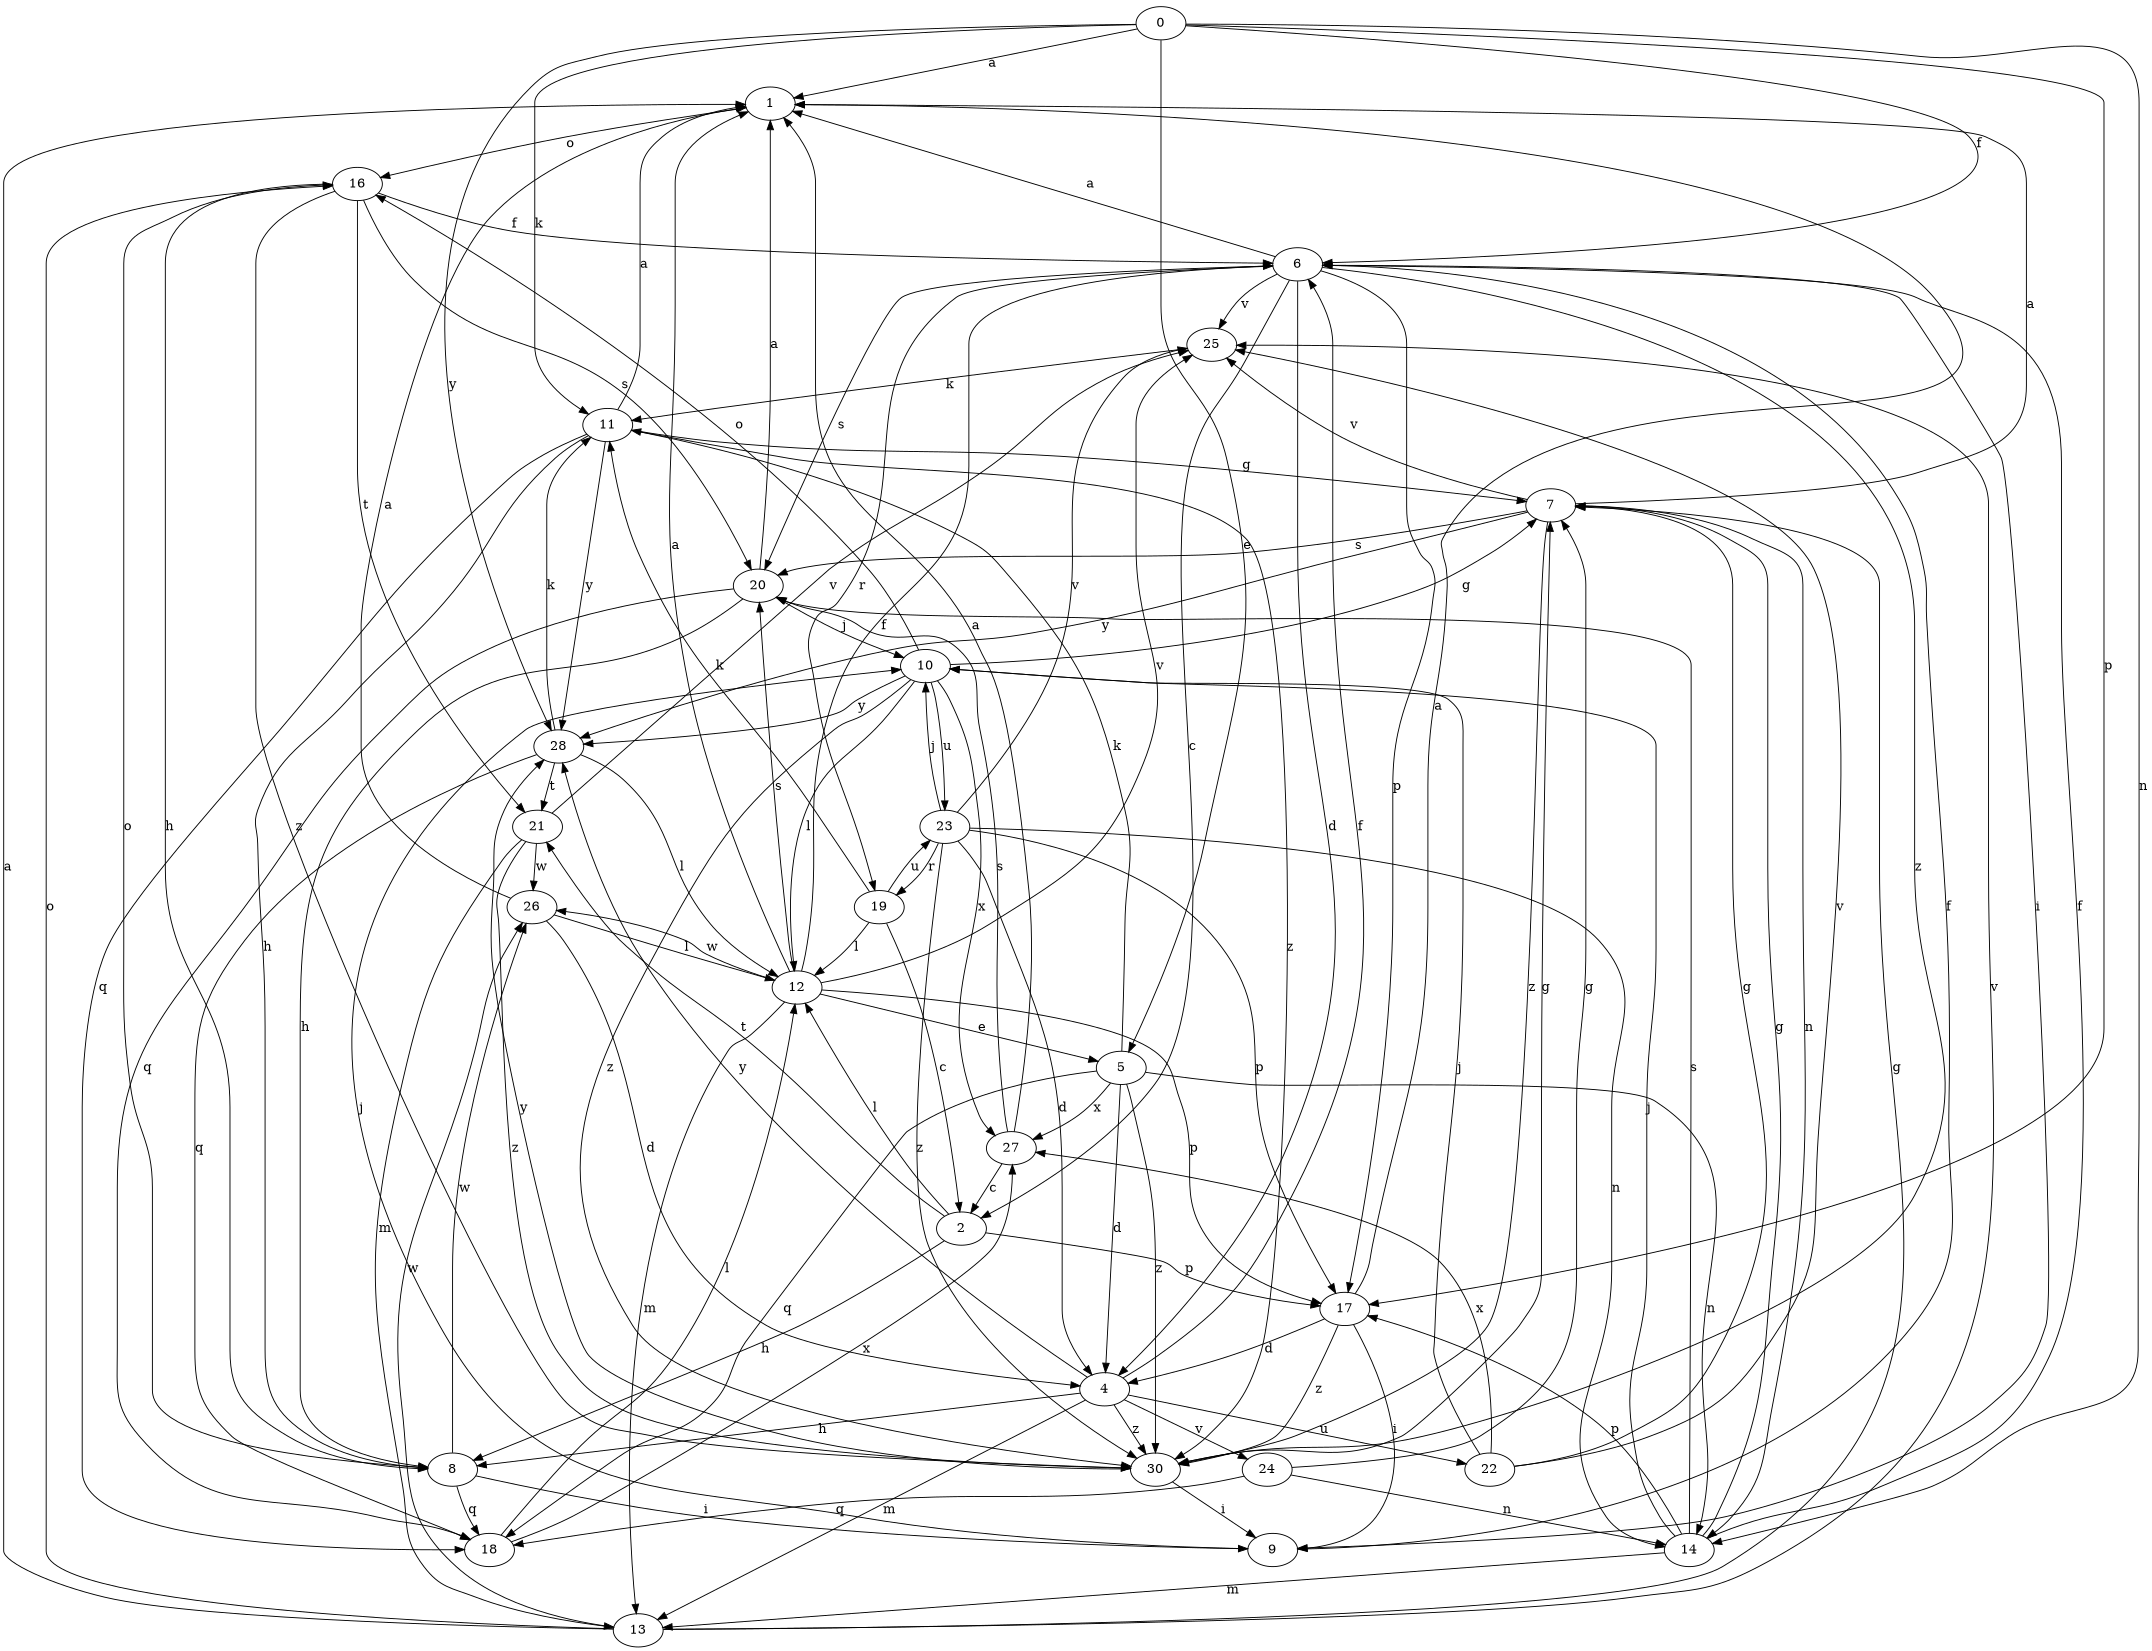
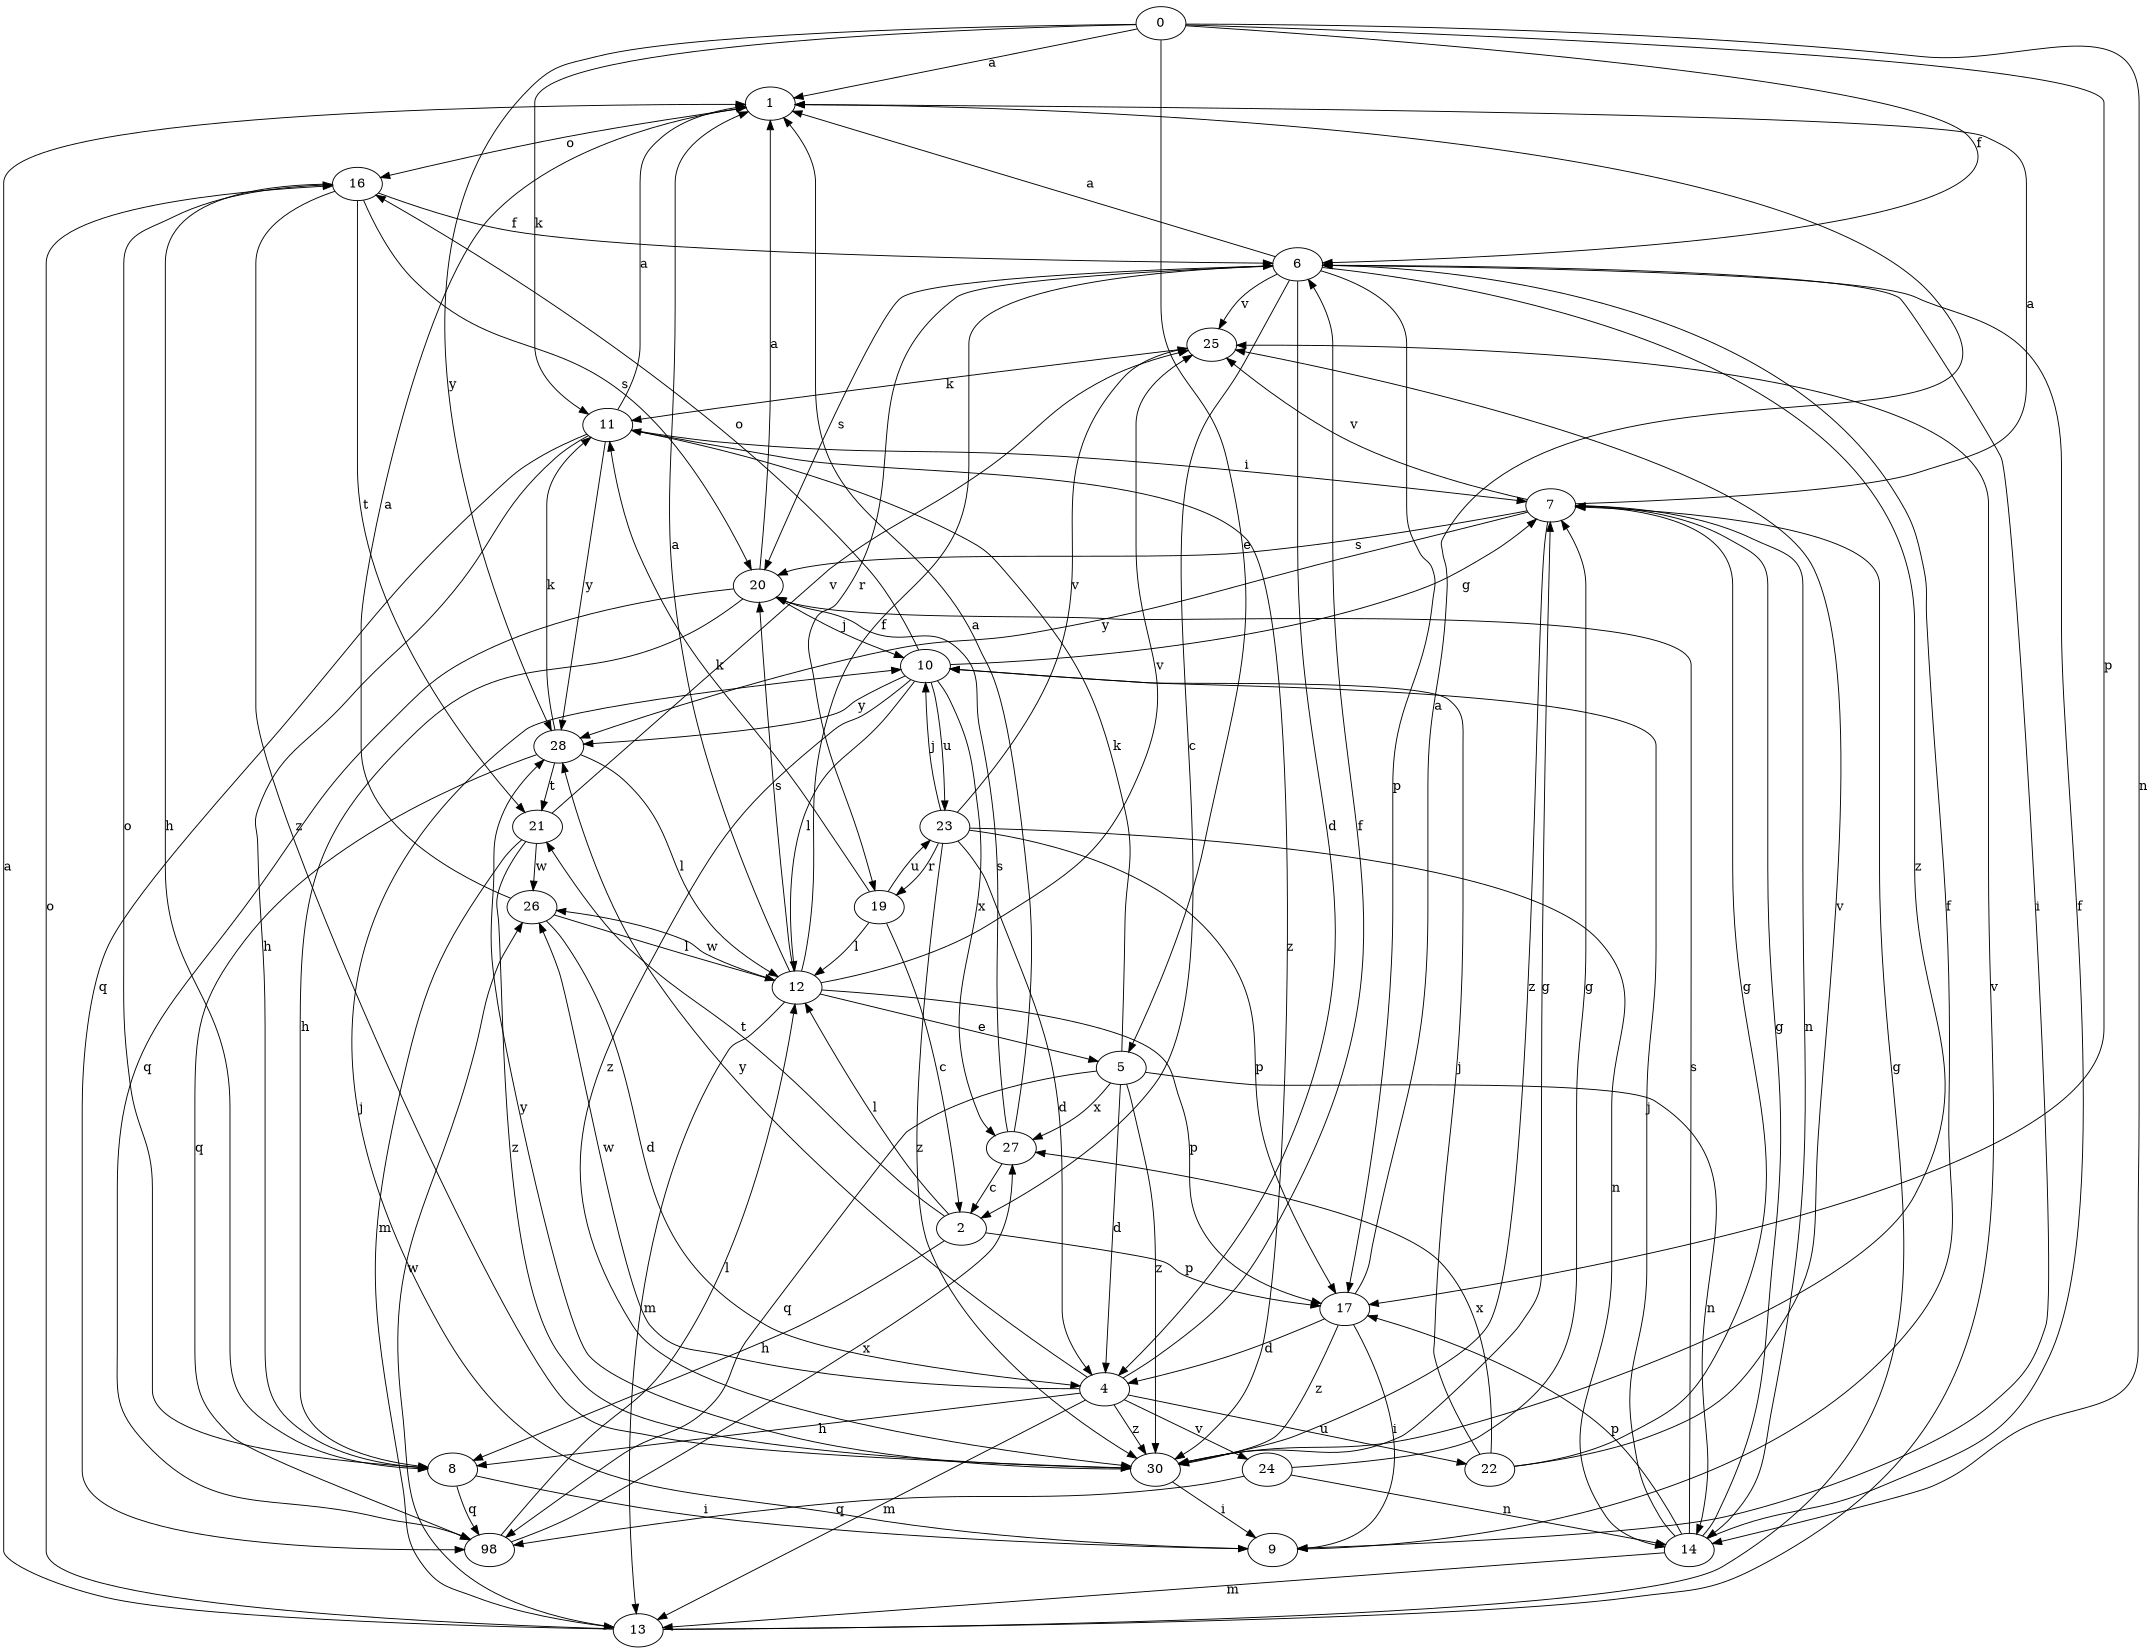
(1247, 465) -> (1247, 465)
(458, 1188) -> (661, 1336)
(490, 1550) -> (490, 1550)
